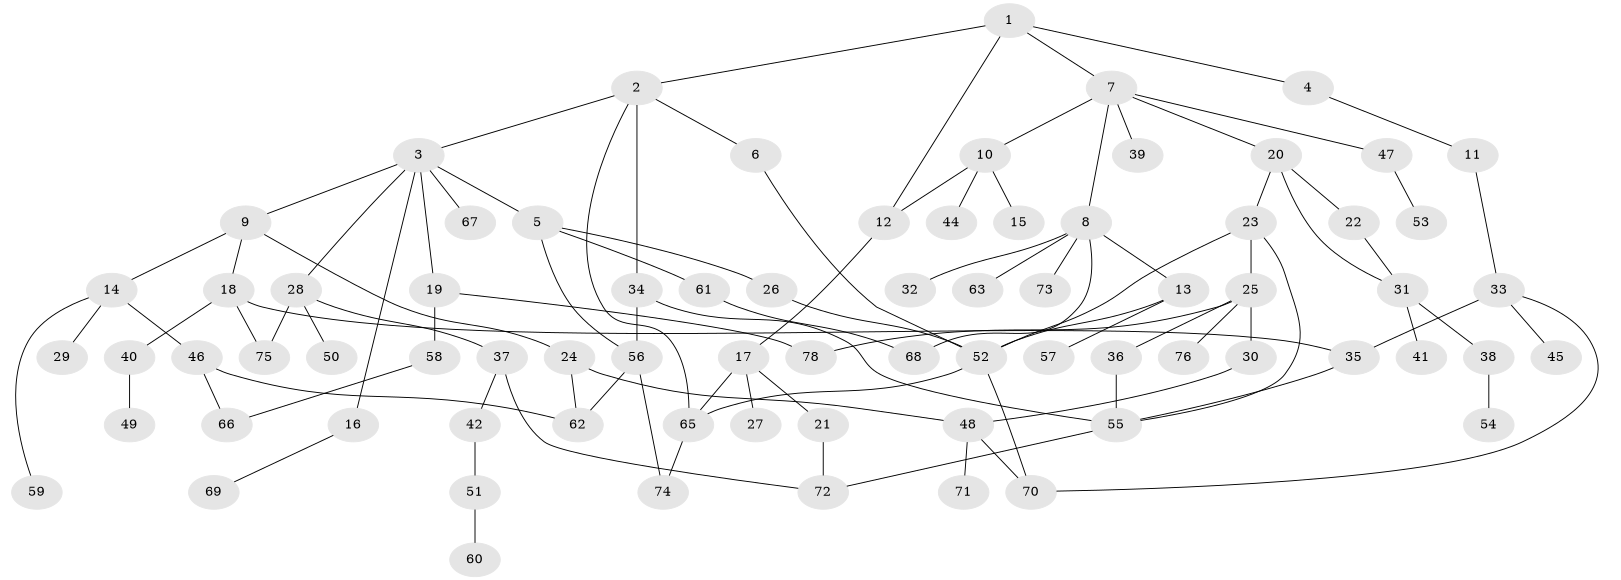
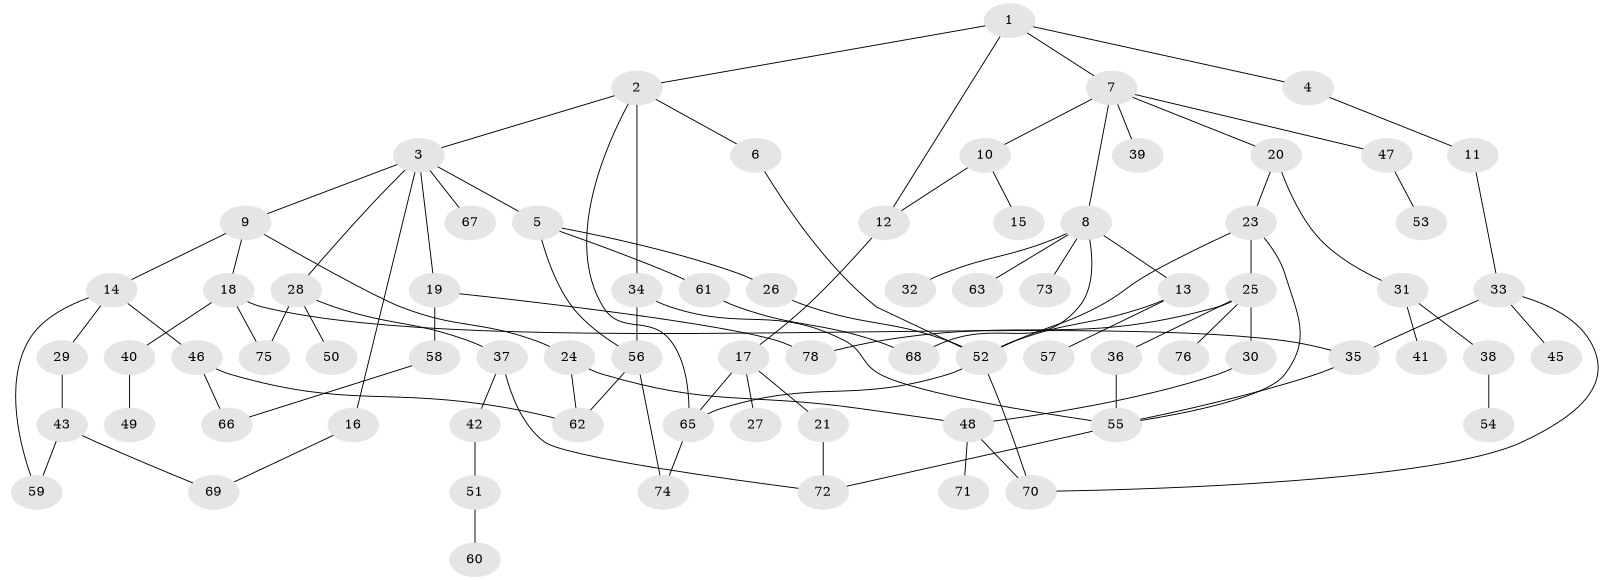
(951, 223) -> none
(1354, 223) -> none
none -> (62, 425)
